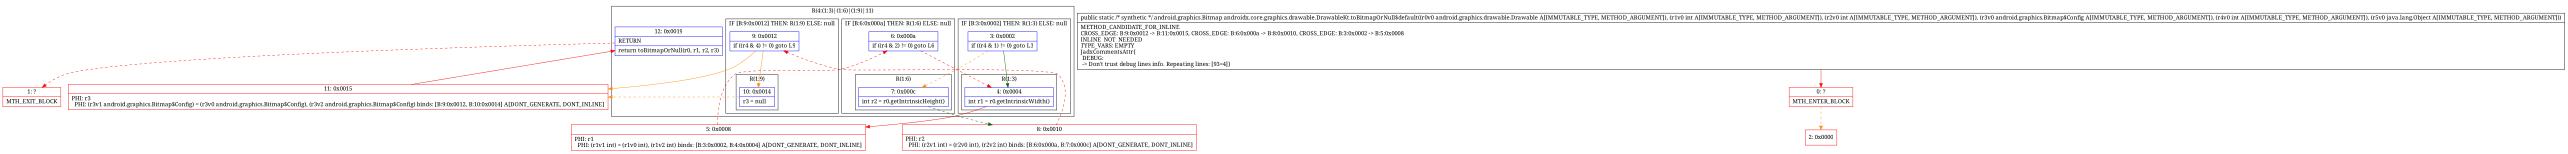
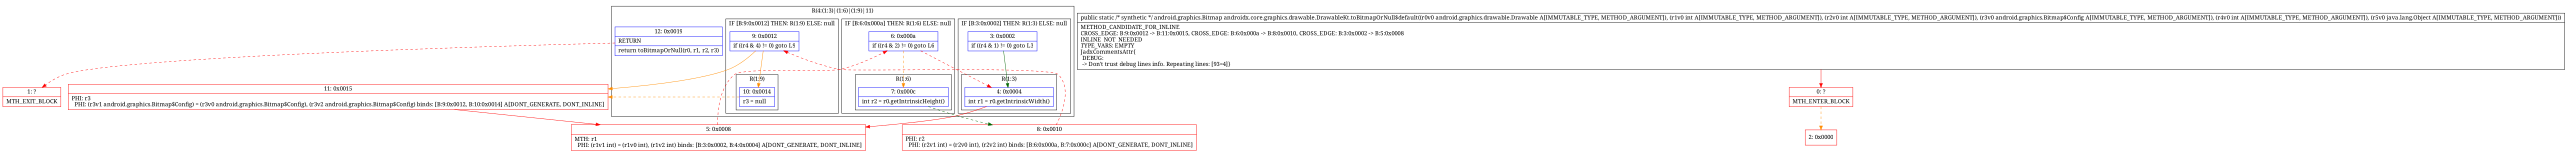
(962, 66) -> (903, 67)
(511, 68) -> (525, 117)
(585, 139) -> (587, 139)
